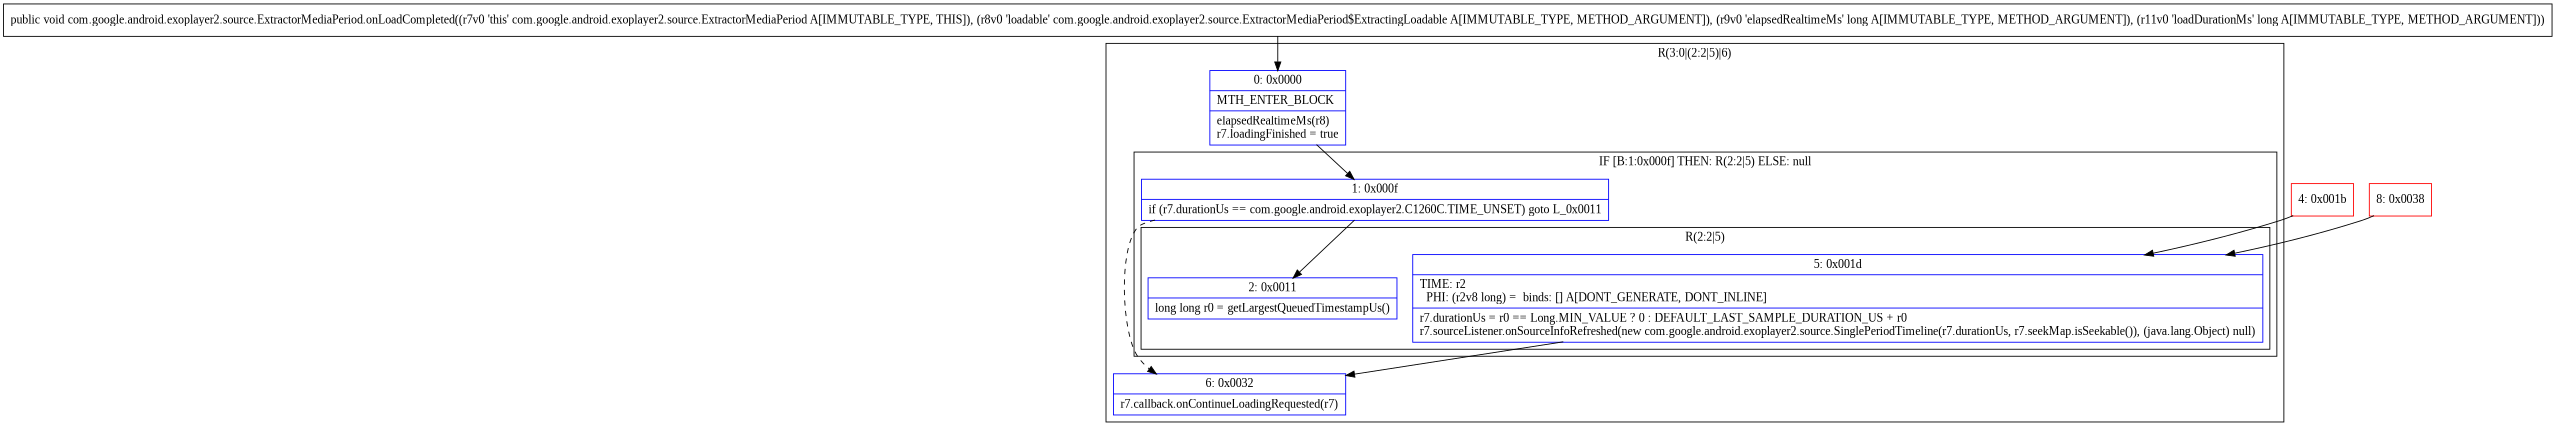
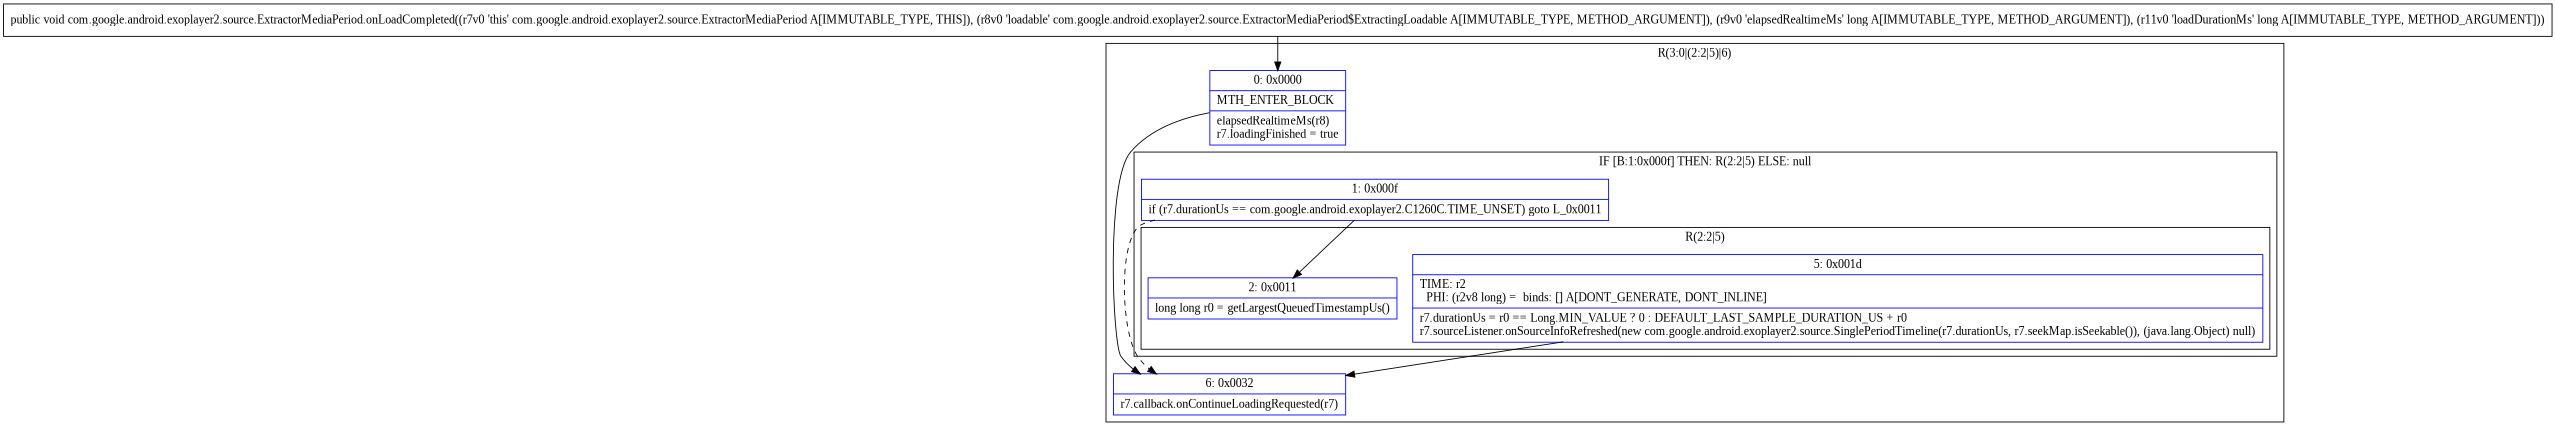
(1332, 159) -> (1115, 217)
(2322, 200) -> none
(2400, 200) -> none
